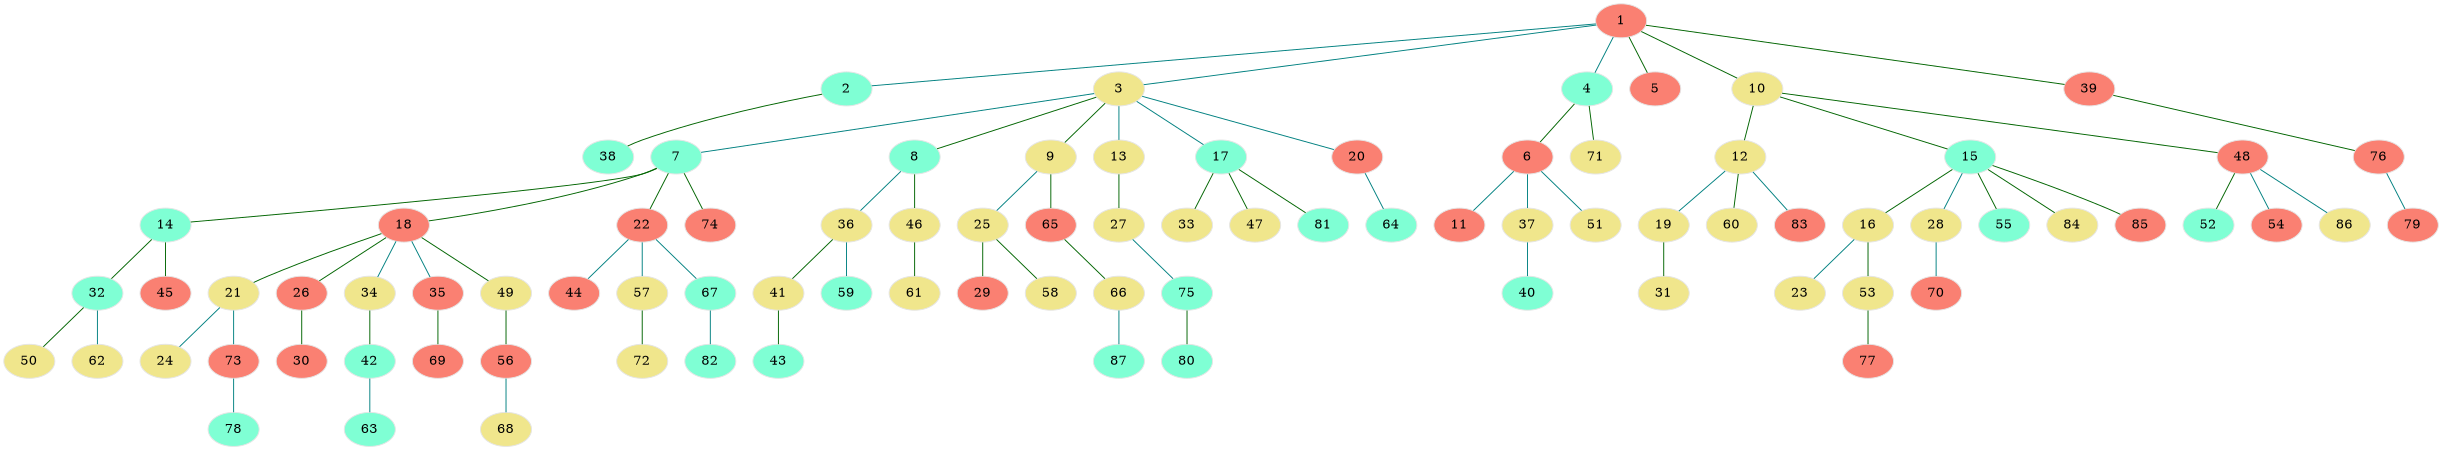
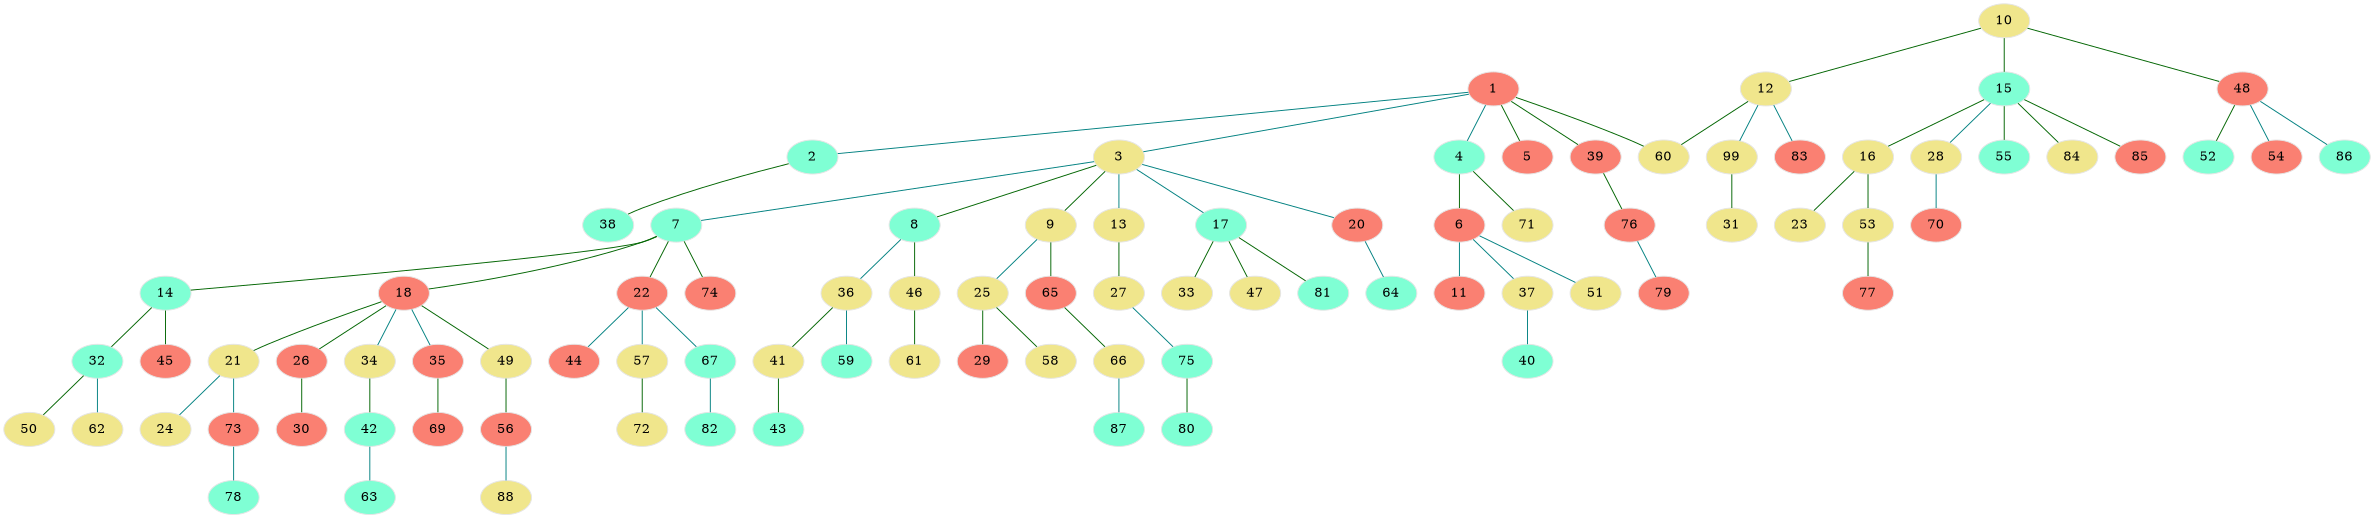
(1689, 55) -> (1580, 121)
(1664, 225) -> (1732, 157)
(2345, 225) -> (2345, 157)
(1834, 259) -> (1834, 191)
(506, 429) -> (506, 498)
